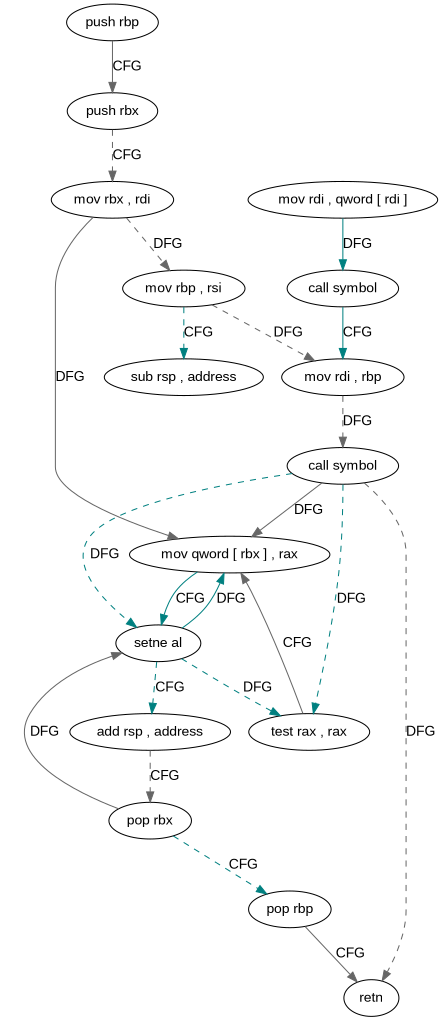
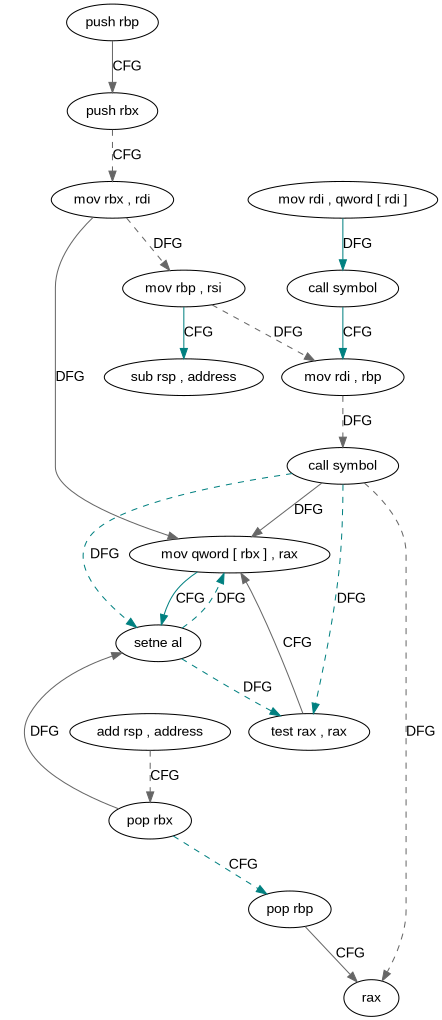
(184, 328) -> (184, 328)
(205, 608) -> (205, 608)
(155, 682) -> none
(371, 998) -> (371, 998)
